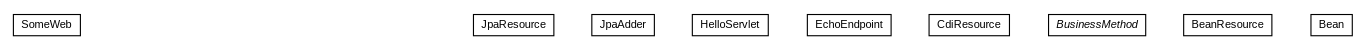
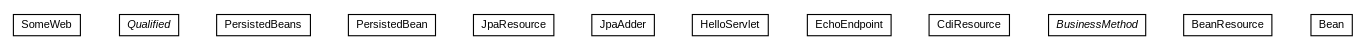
none -> (149, 25)
none -> (264, 25)
none -> (392, 25)
